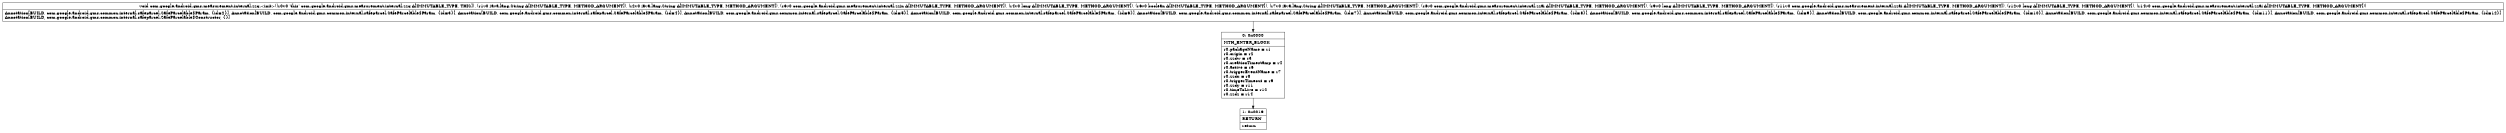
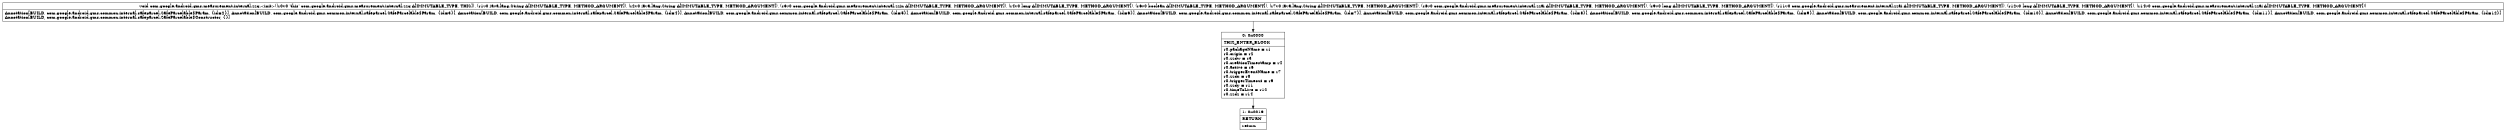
(1247, 42) -> (1247, 42)
